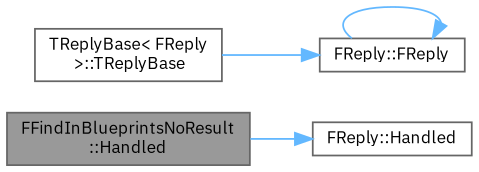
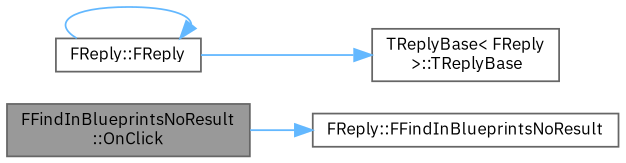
(261, 55) -> (277, 55)
(128, 139) -> (128, 130)
(392, 139) -> (466, 130)
